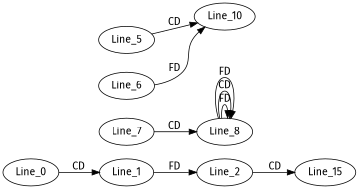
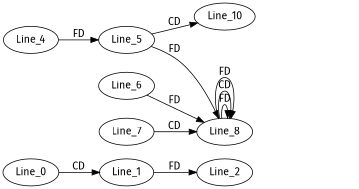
none -> (31, 40)
(186, 67) -> (172, 107)
none -> (190, 72)
(325, 172) -> none
